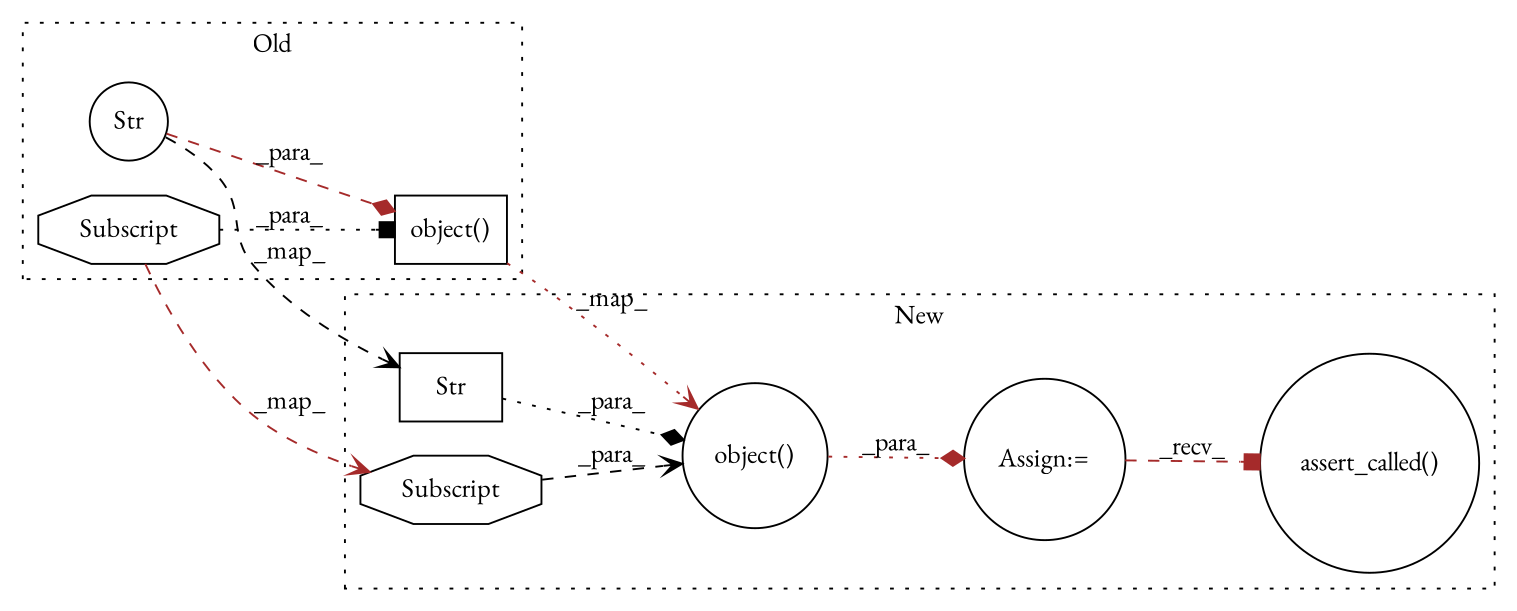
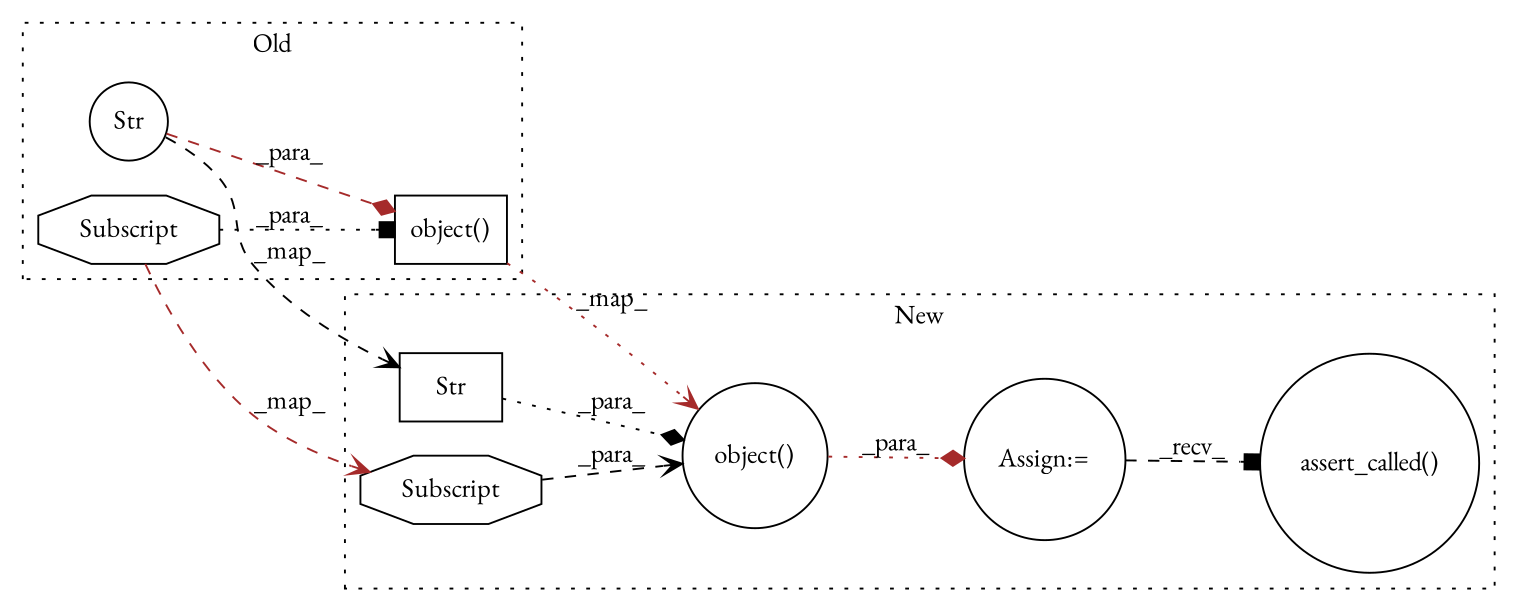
(1183, 461) -> (1183, 461)
